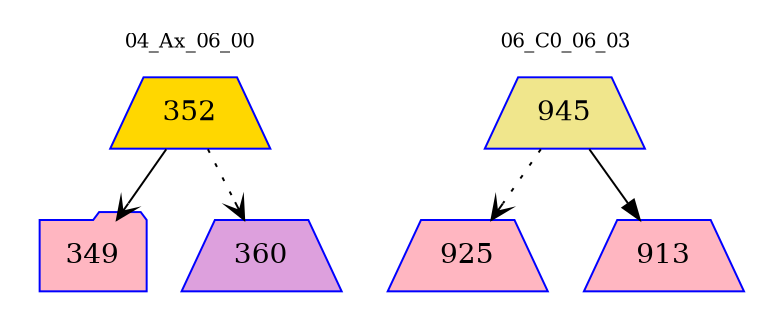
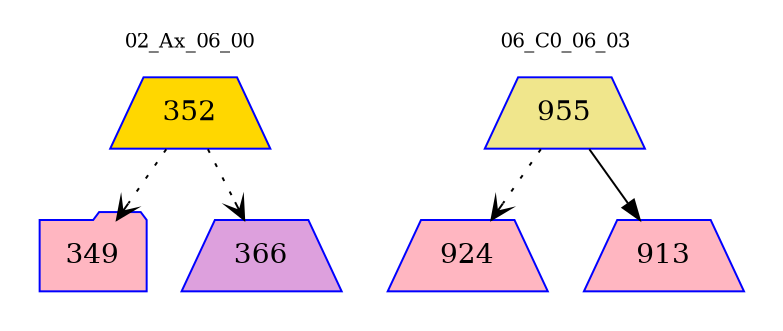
(190, 43) -> (190, 43)
(565, 113) -> (565, 113)
(147, 176) -> (147, 176)
(262, 256) -> (262, 256)
(468, 256) -> (468, 256)
